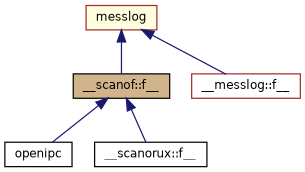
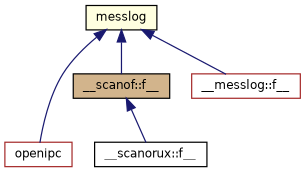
(121, 18) -> (121, 18)
(75, 124) -> (57, 84)
(38, 154) -> (38, 154)
